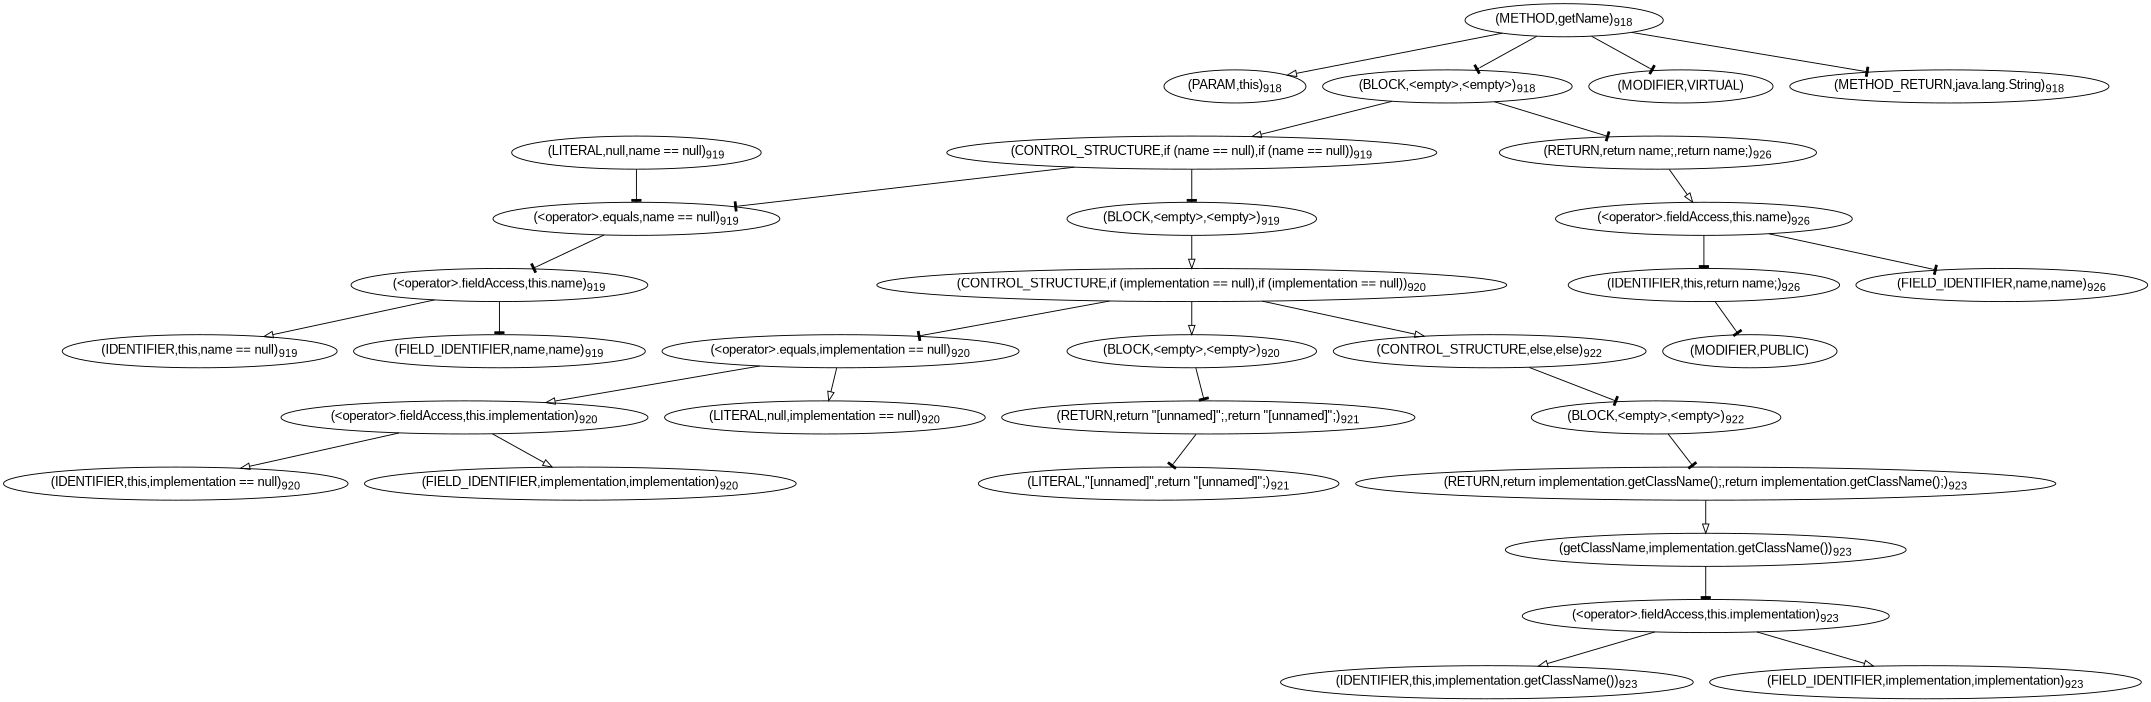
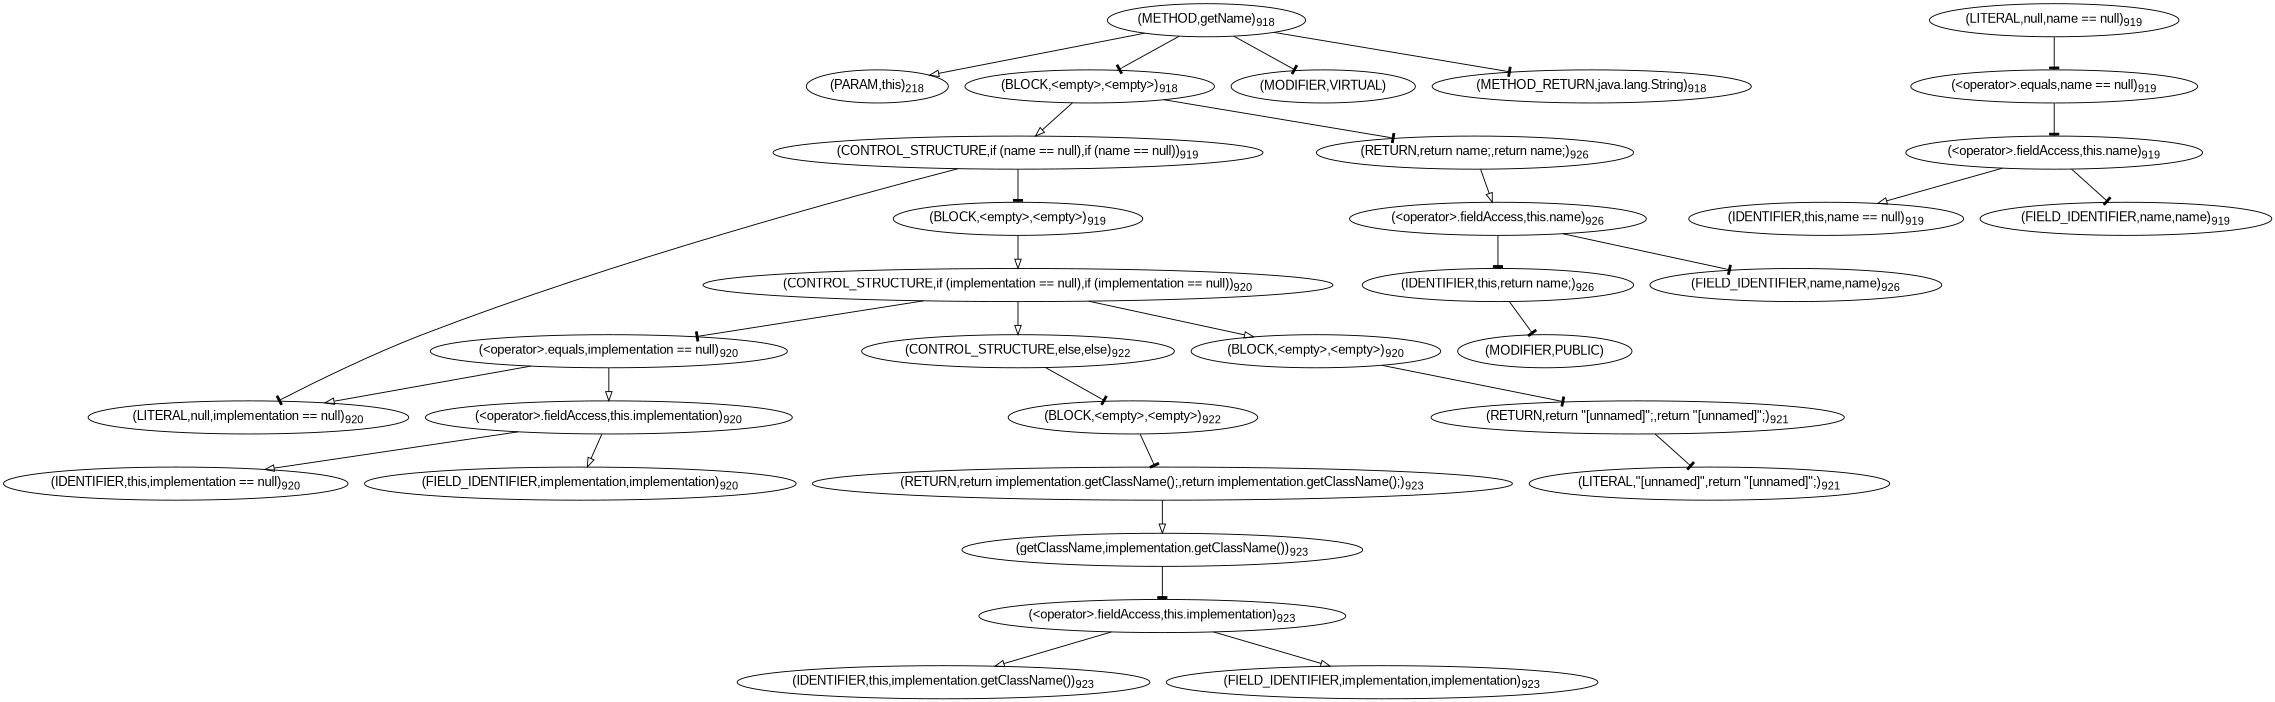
(1273, 85) -> (915, 85)
(906, 187) -> (614, 268)
